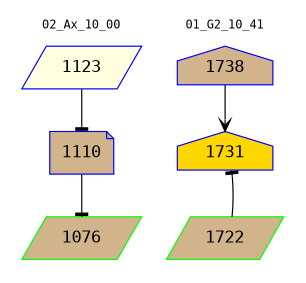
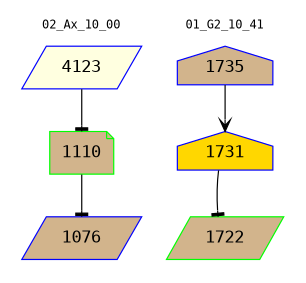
(82, 68) -> (82, 68)
(225, 68) -> (225, 68)
(82, 153) -> (82, 153)
(233, 197) -> (217, 190)
(82, 238) -> (82, 238)
